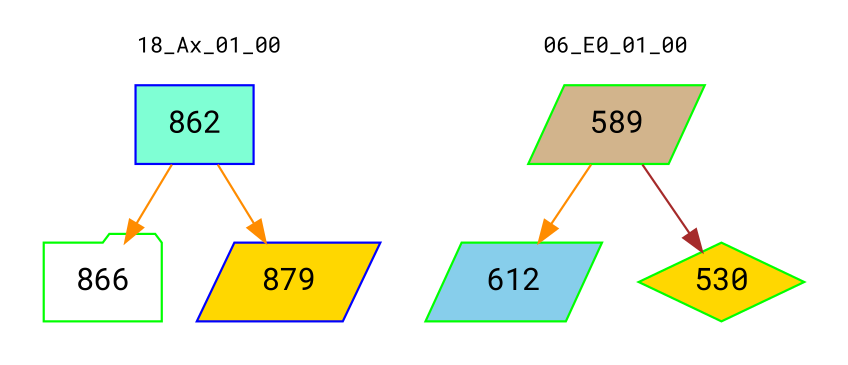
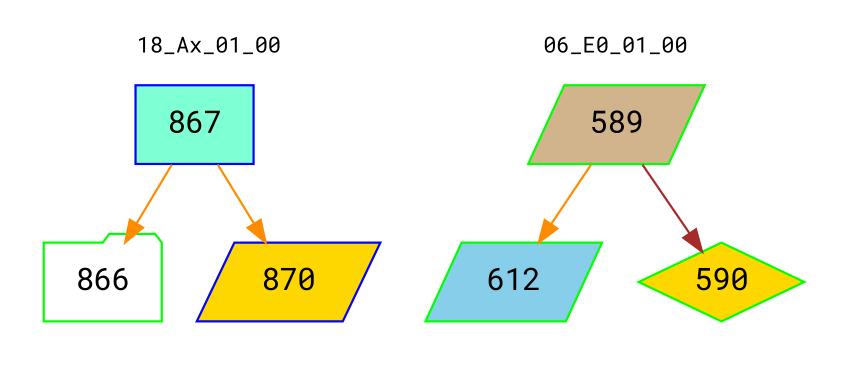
(195, 125) -> (195, 125)
(289, 282) -> (289, 282)
(721, 282) -> (721, 282)
